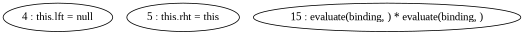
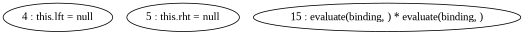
(183, 17) -> (183, 17)
